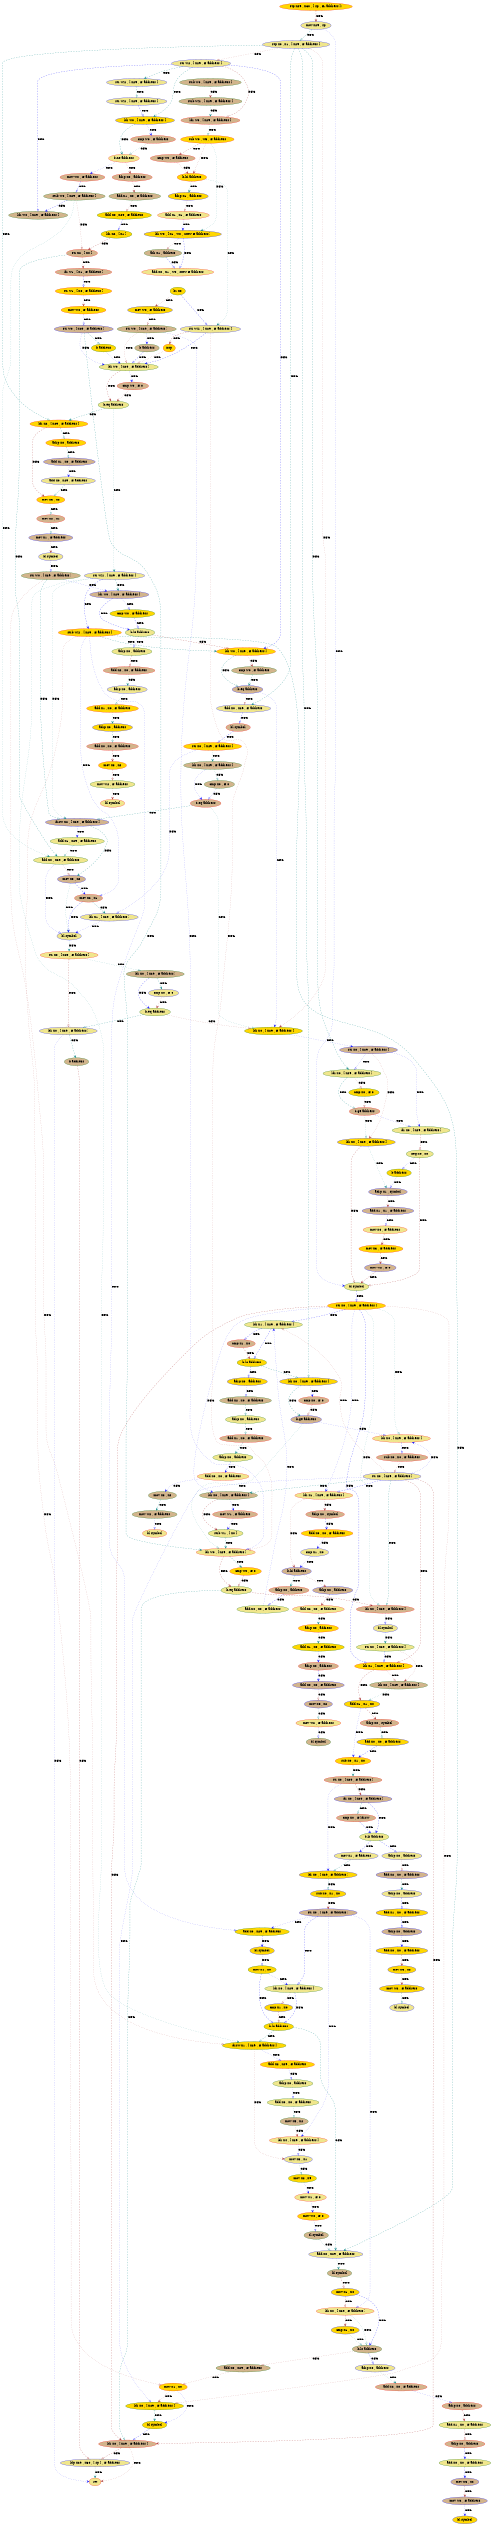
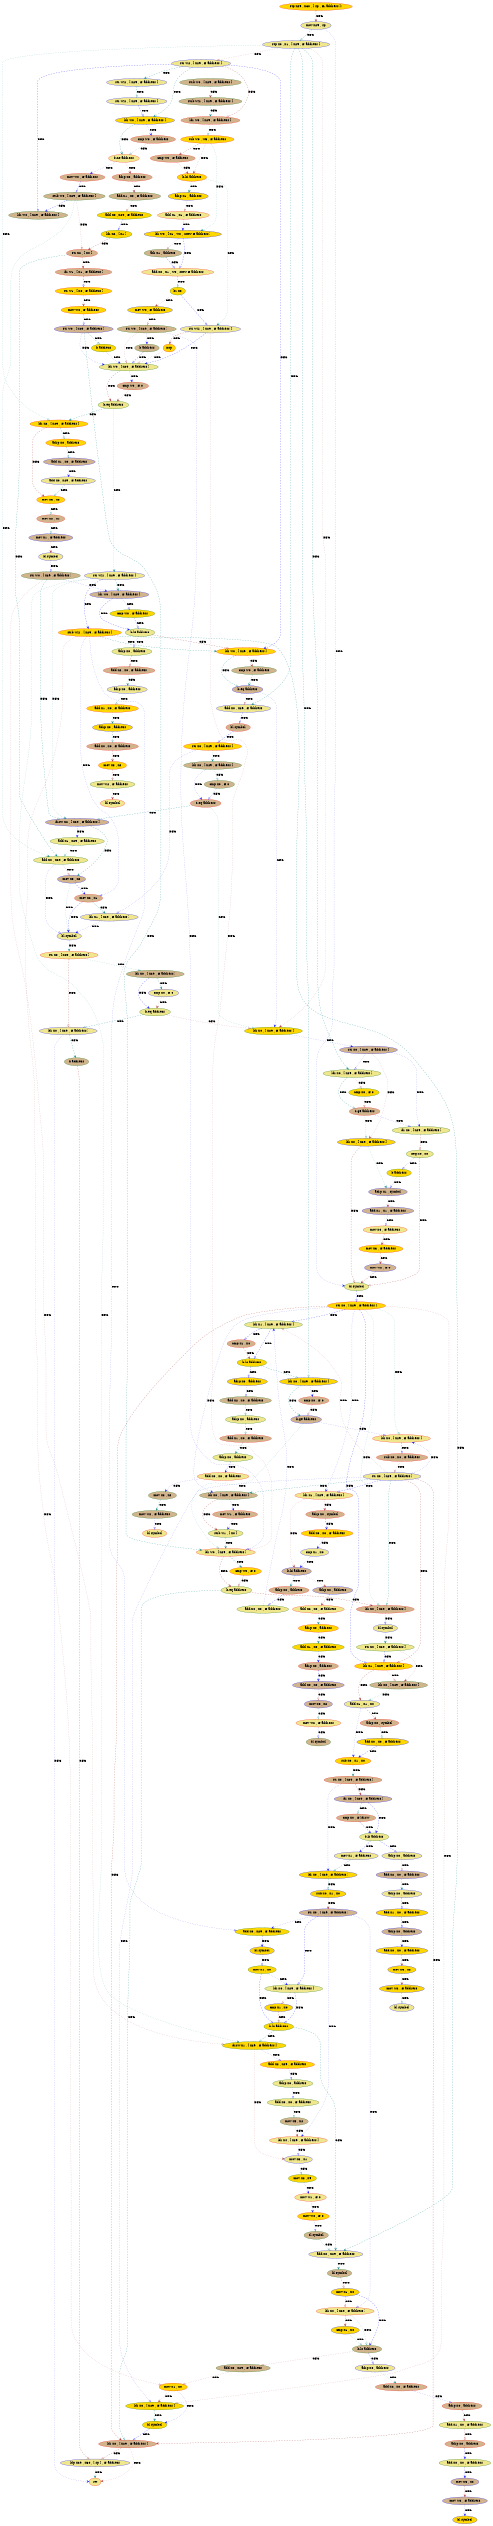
(3, 120) -> (3, 120)
none -> (178, 281)
(81, 832) -> (81, 832)
(362, 1704) -> (362, 1704)
